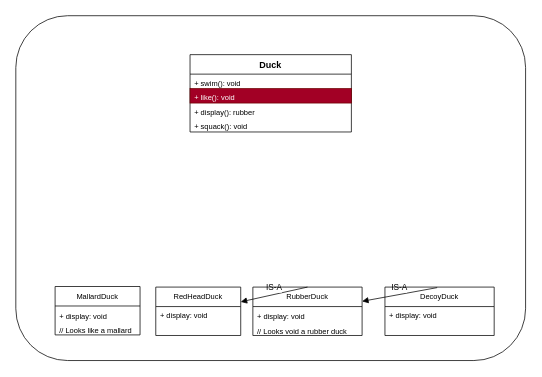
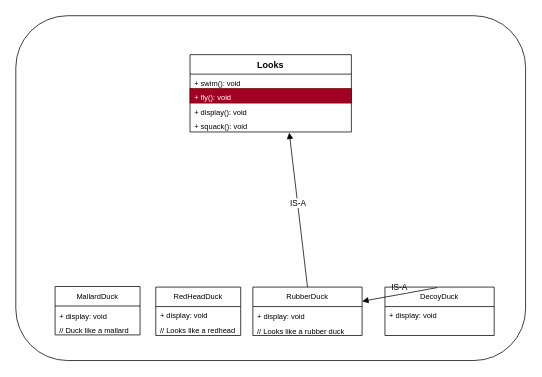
(270, 64) -> (270, 64)
(218, 97) -> (217, 97)
(229, 112) -> (224, 112)
(275, 294) -> (299, 211)
none -> (198, 328)
(100, 331) -> (98, 331)
(308, 331) -> (307, 331)
